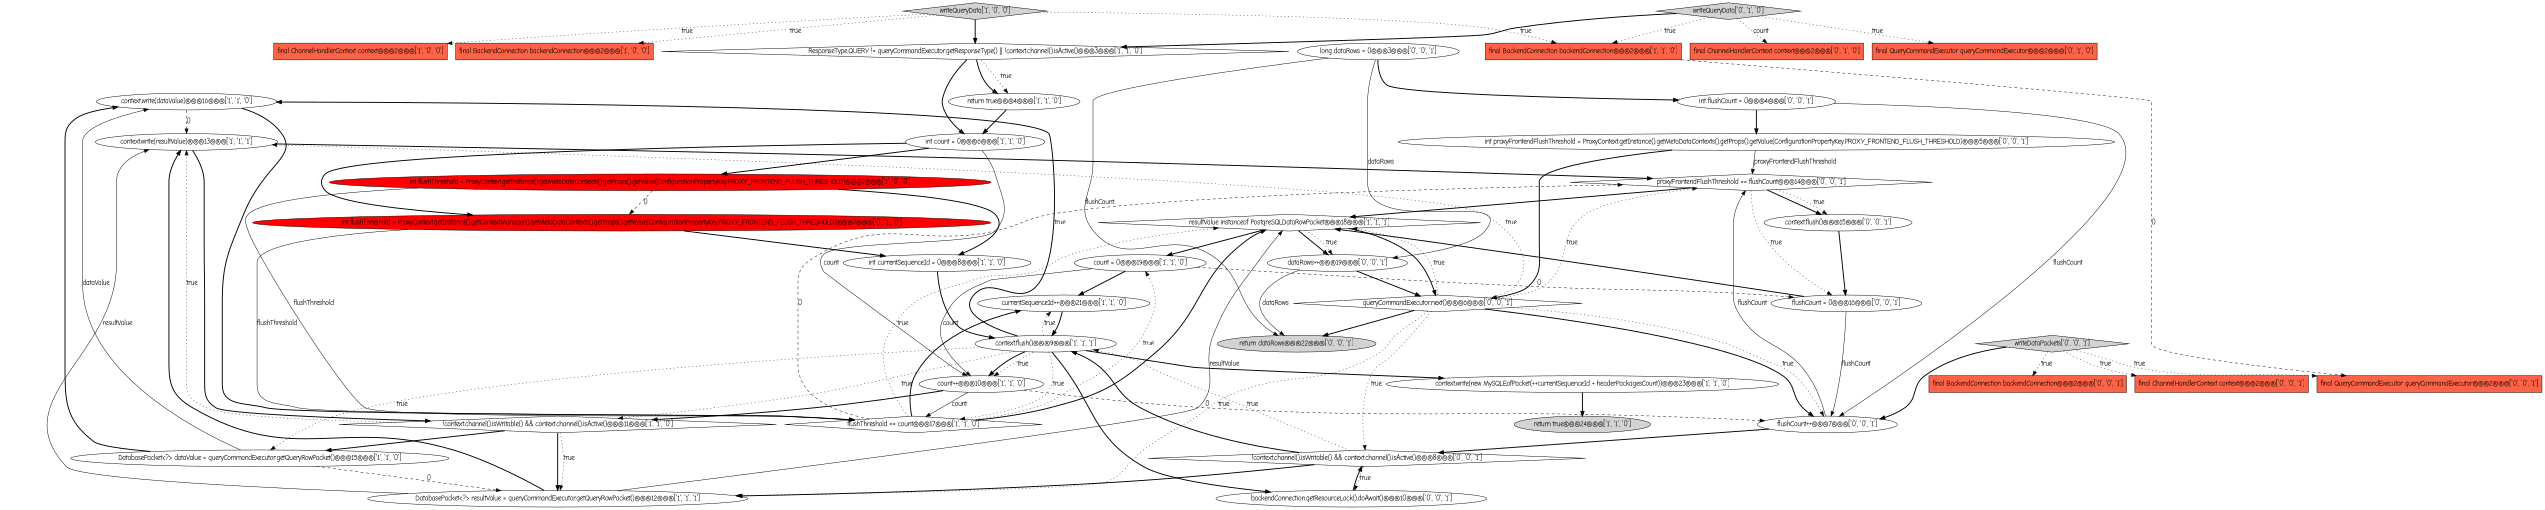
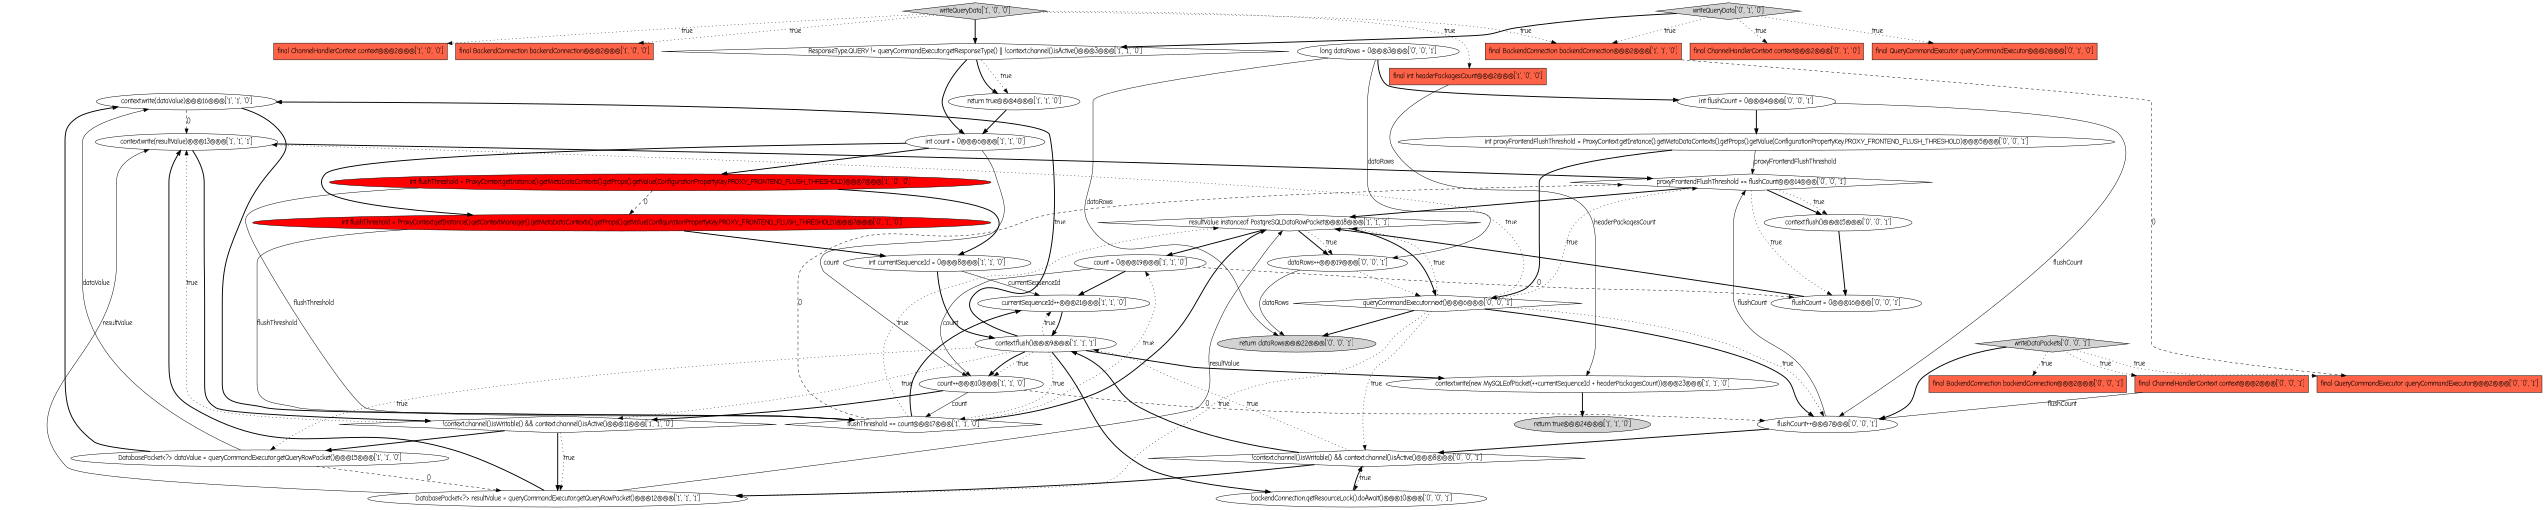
(1761, 31) -> (1761, 31)
none -> (1468, 77)
(1100, 202) -> (1100, 202)
none -> (998, 283)
(1386, 283) -> (1386, 283)
(1842, 362) -> (2013, 405)
